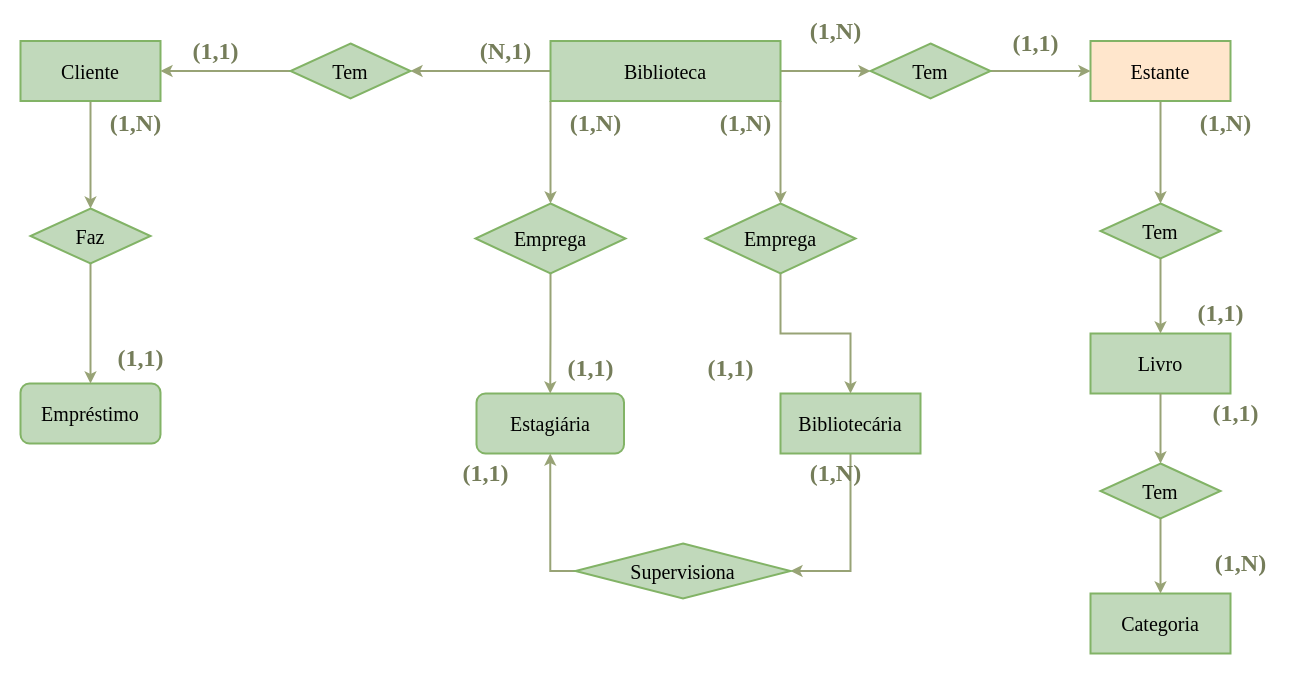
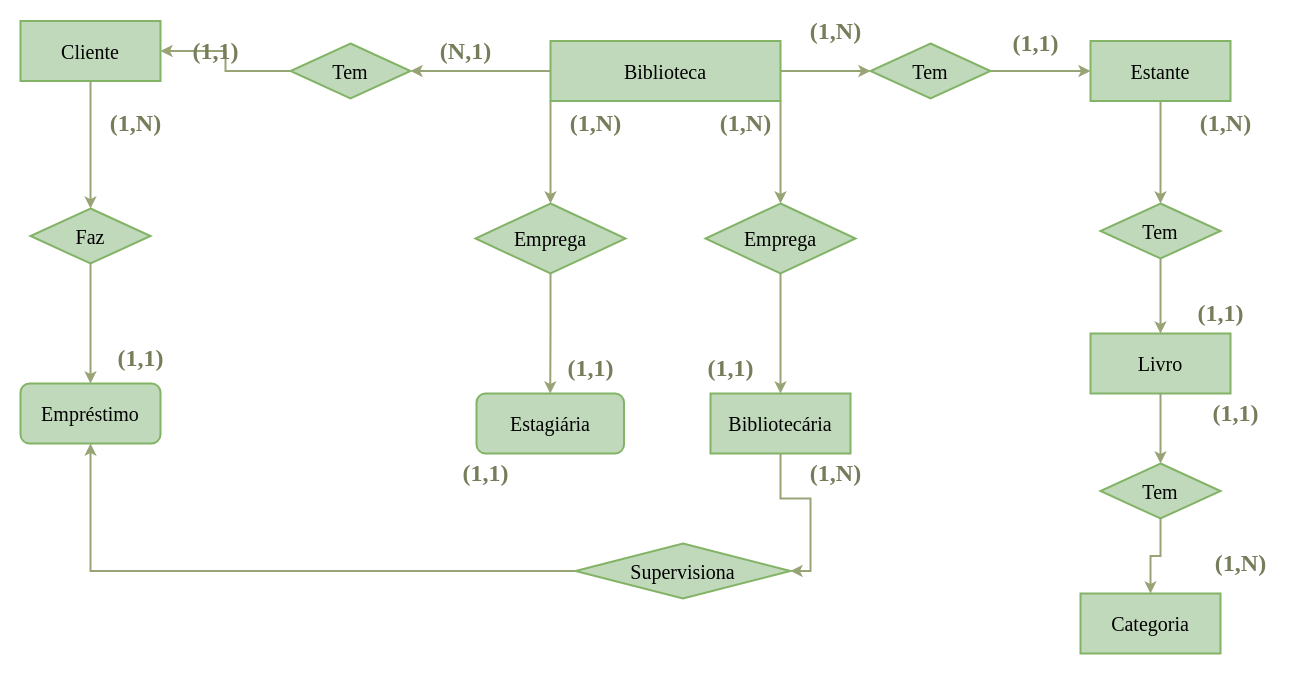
(506, 51) -> (466, 51)
(91, 71) -> (91, 51)
(1161, 71) -> (1161, 71)
(851, 424) -> (781, 424)
(550, 518) -> (263, 571)
(1161, 624) -> (1151, 624)
